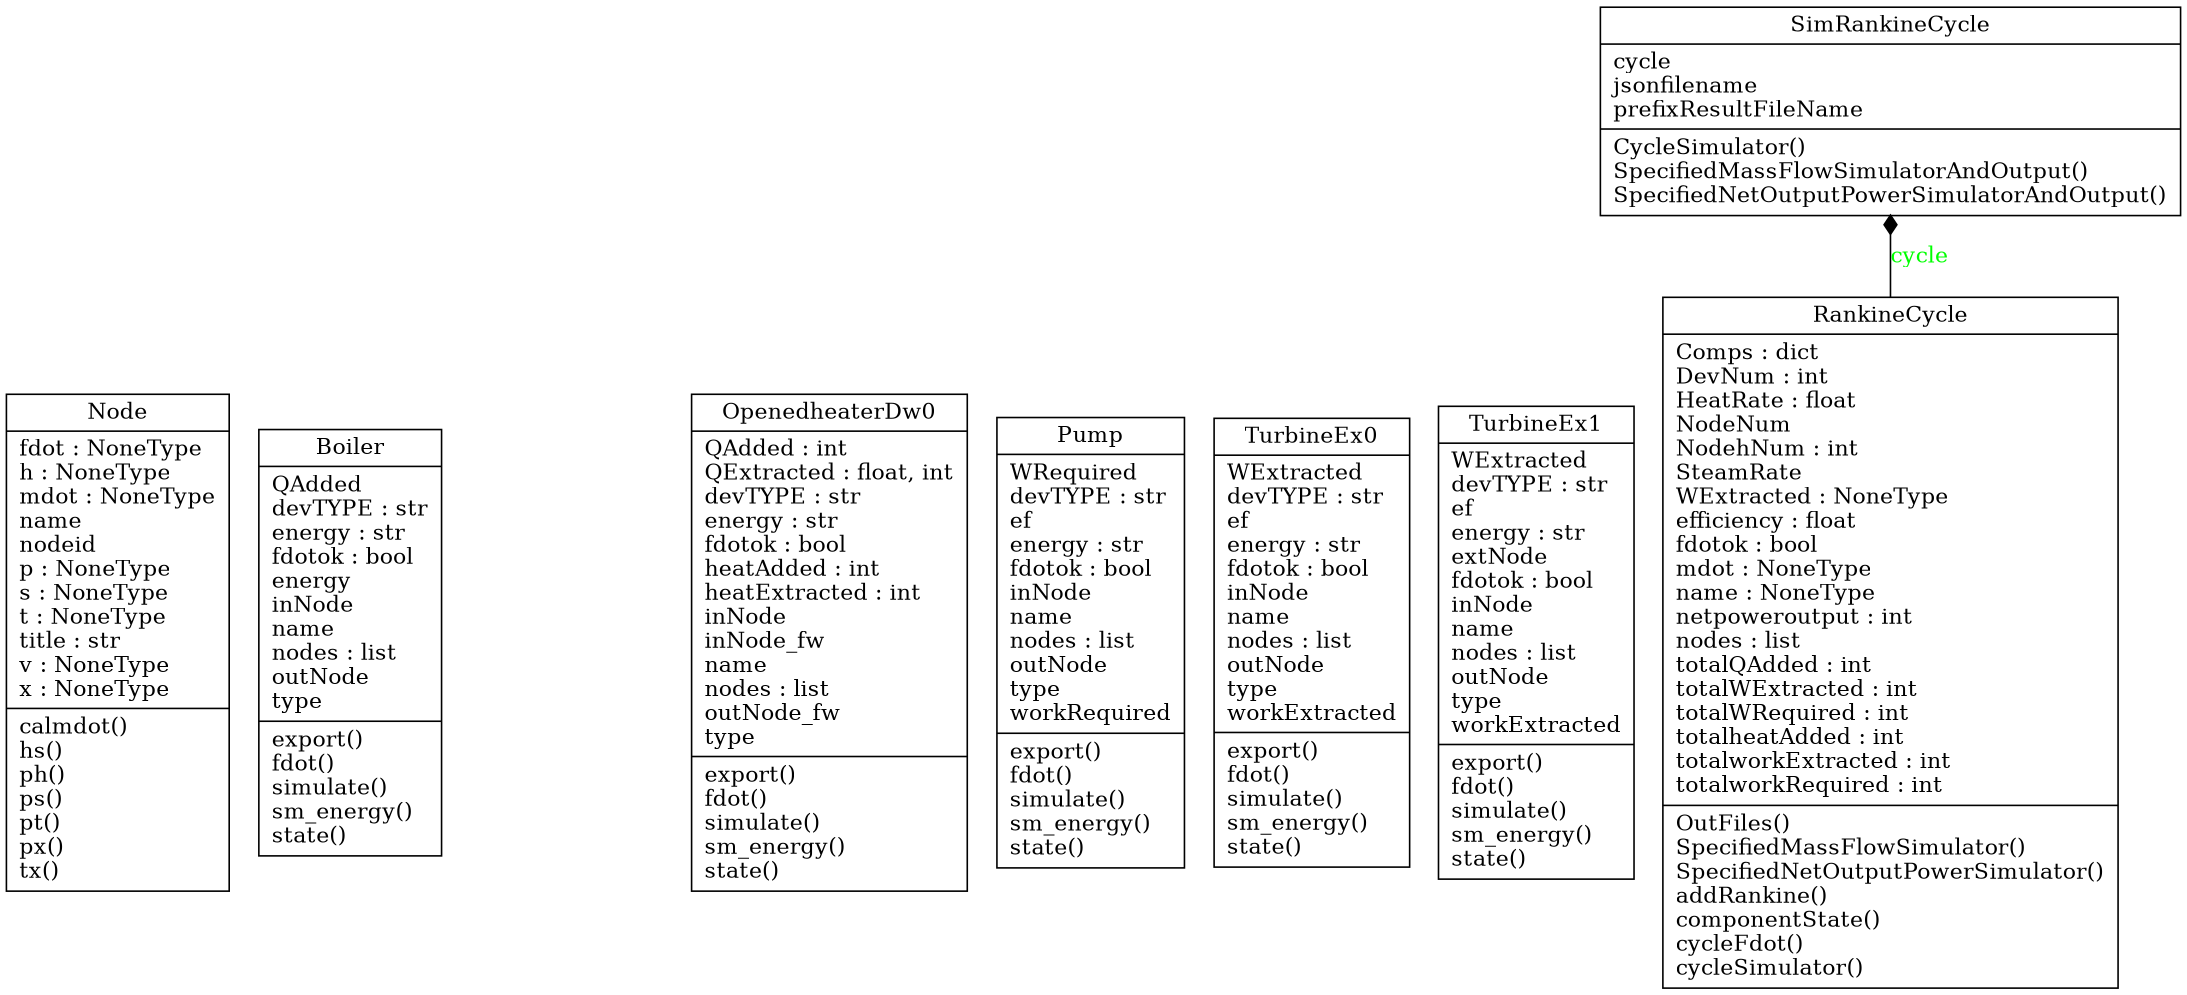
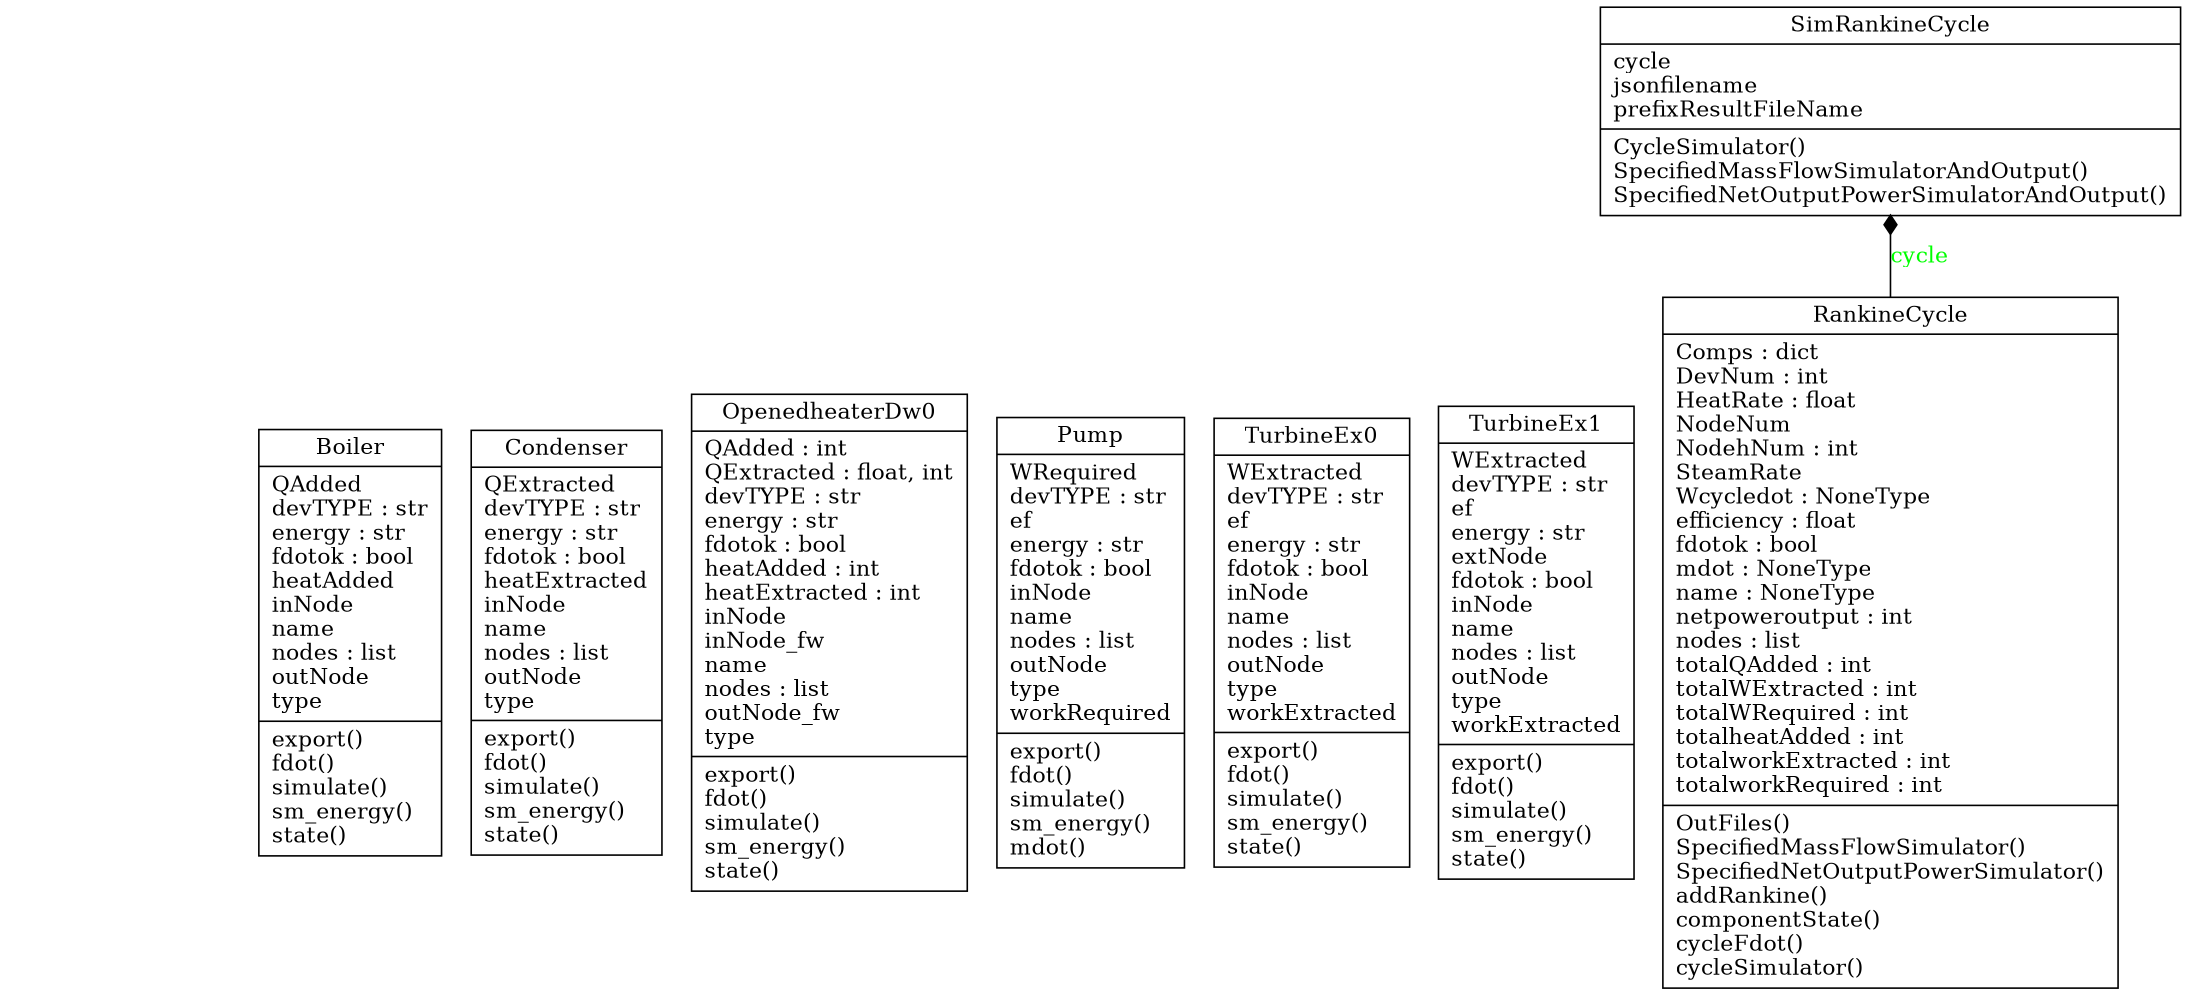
(1813, 497) -> (1804, 497)
(312, 581) -> (333, 581)
(118, 643) -> none
none -> (567, 643)
(1047, 848) -> (1048, 848)
